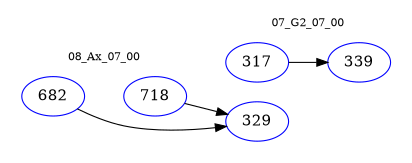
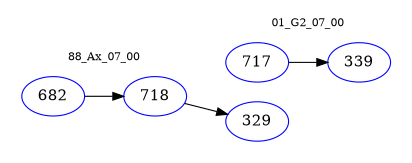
(308, 24) -> (308, 24)
(104, 57) -> (104, 57)
(257, 62) -> (257, 62)
(145, 129) -> (99, 96)
